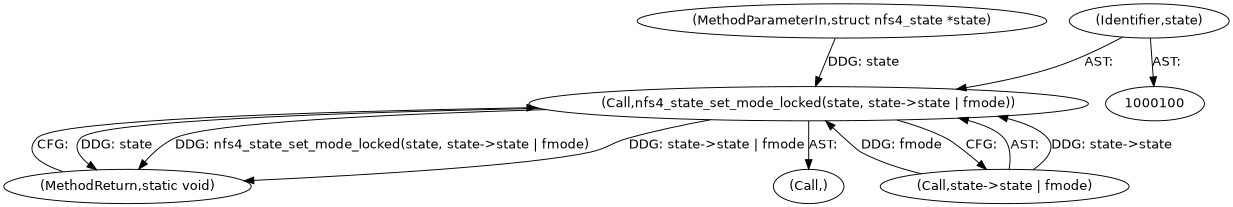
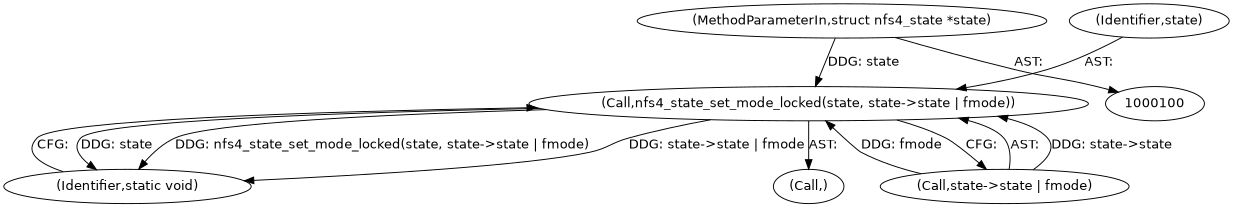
(1152, 58) -> (1001, 66)
(127, 186) -> (127, 186)
